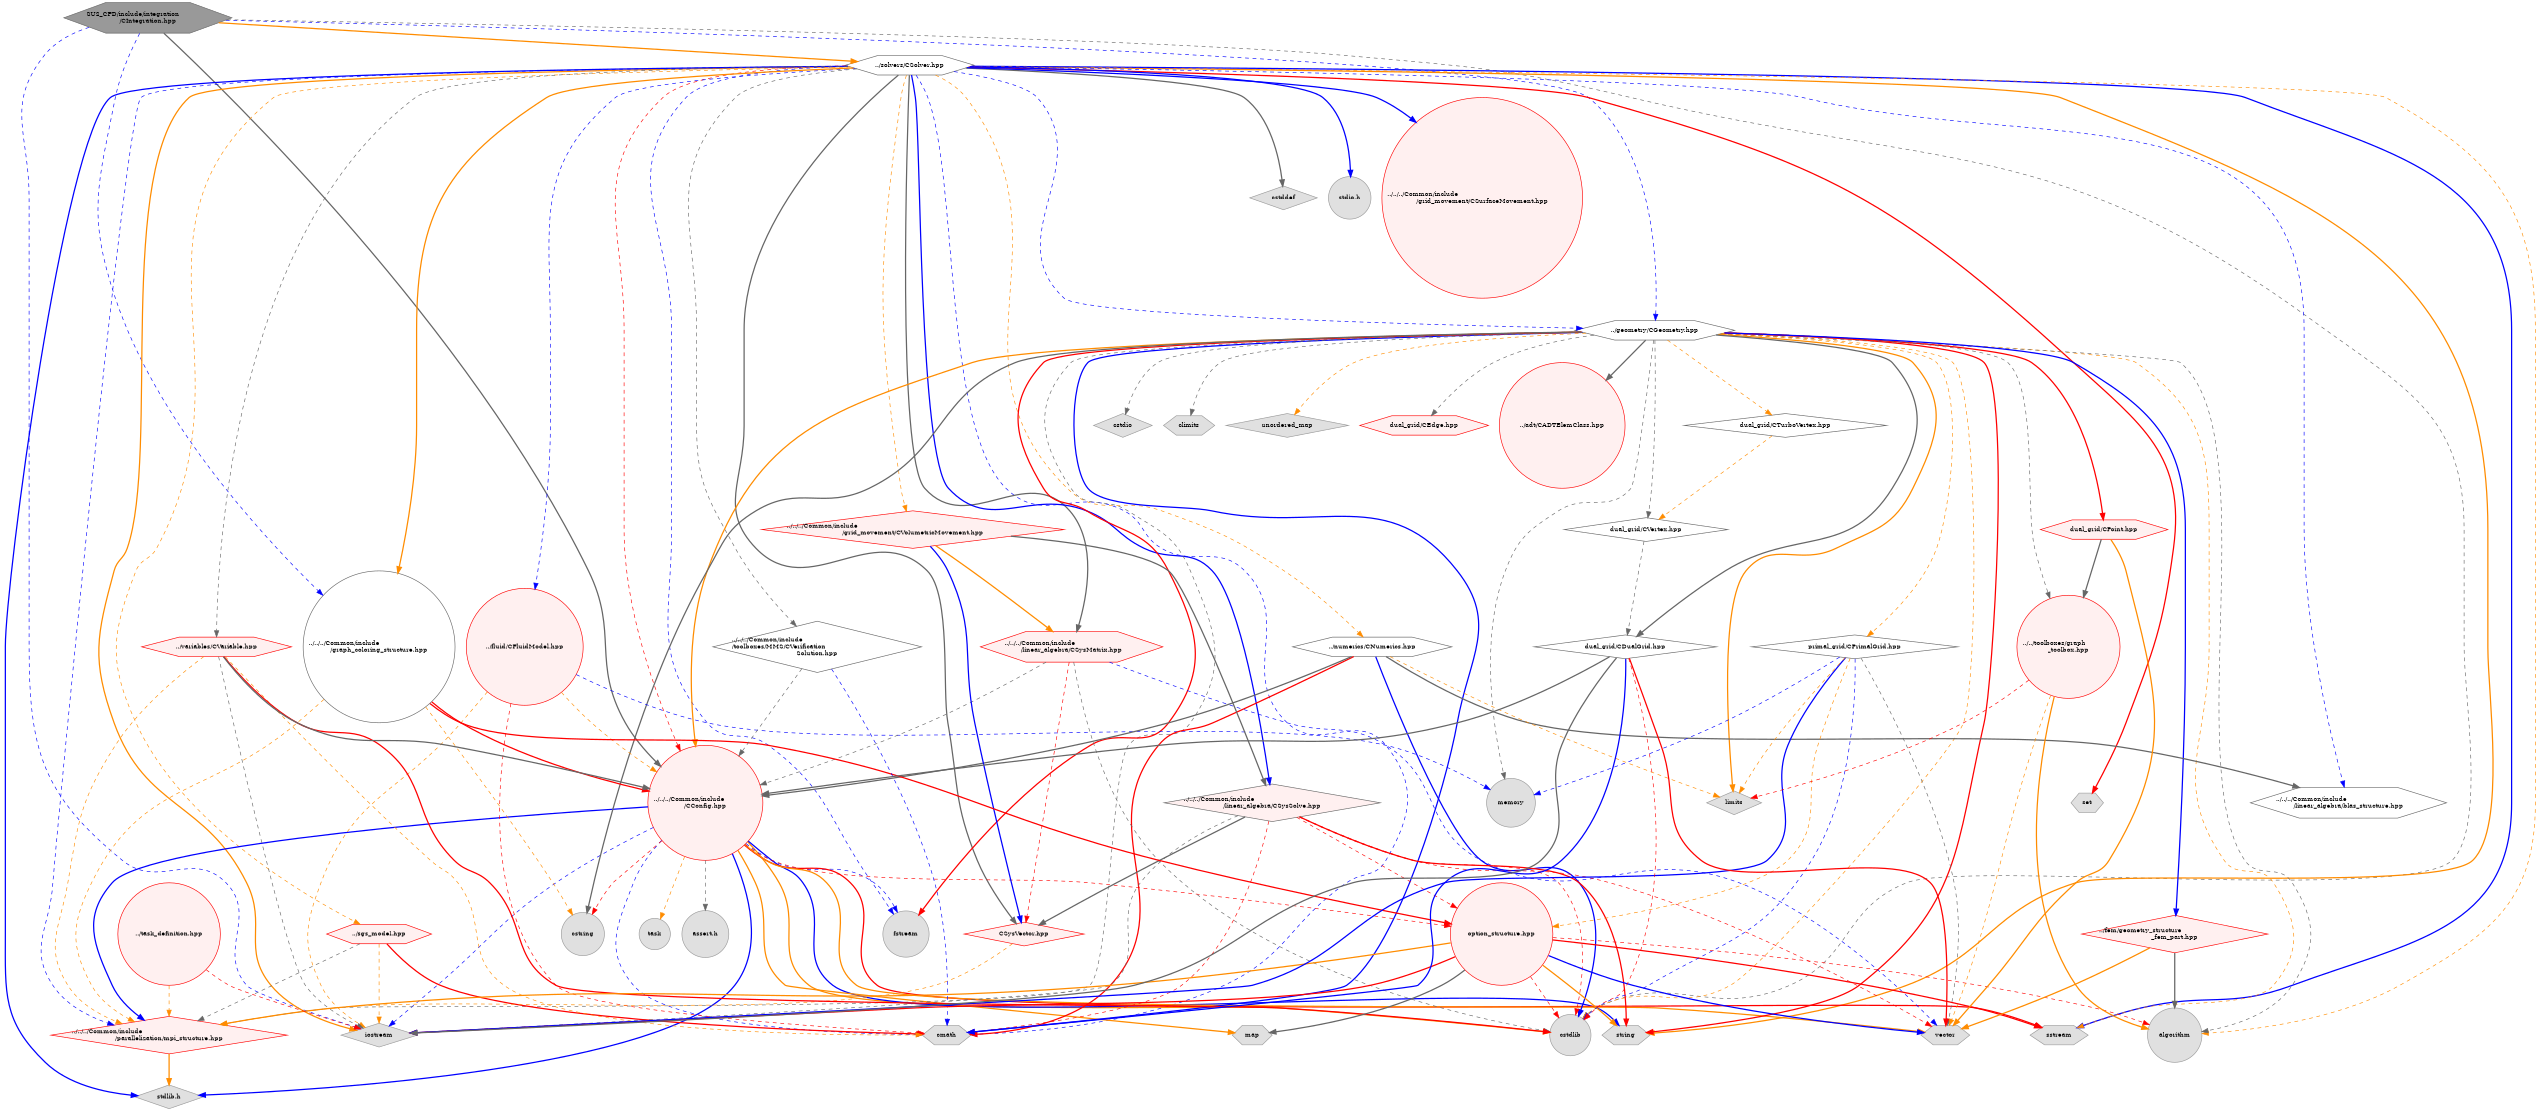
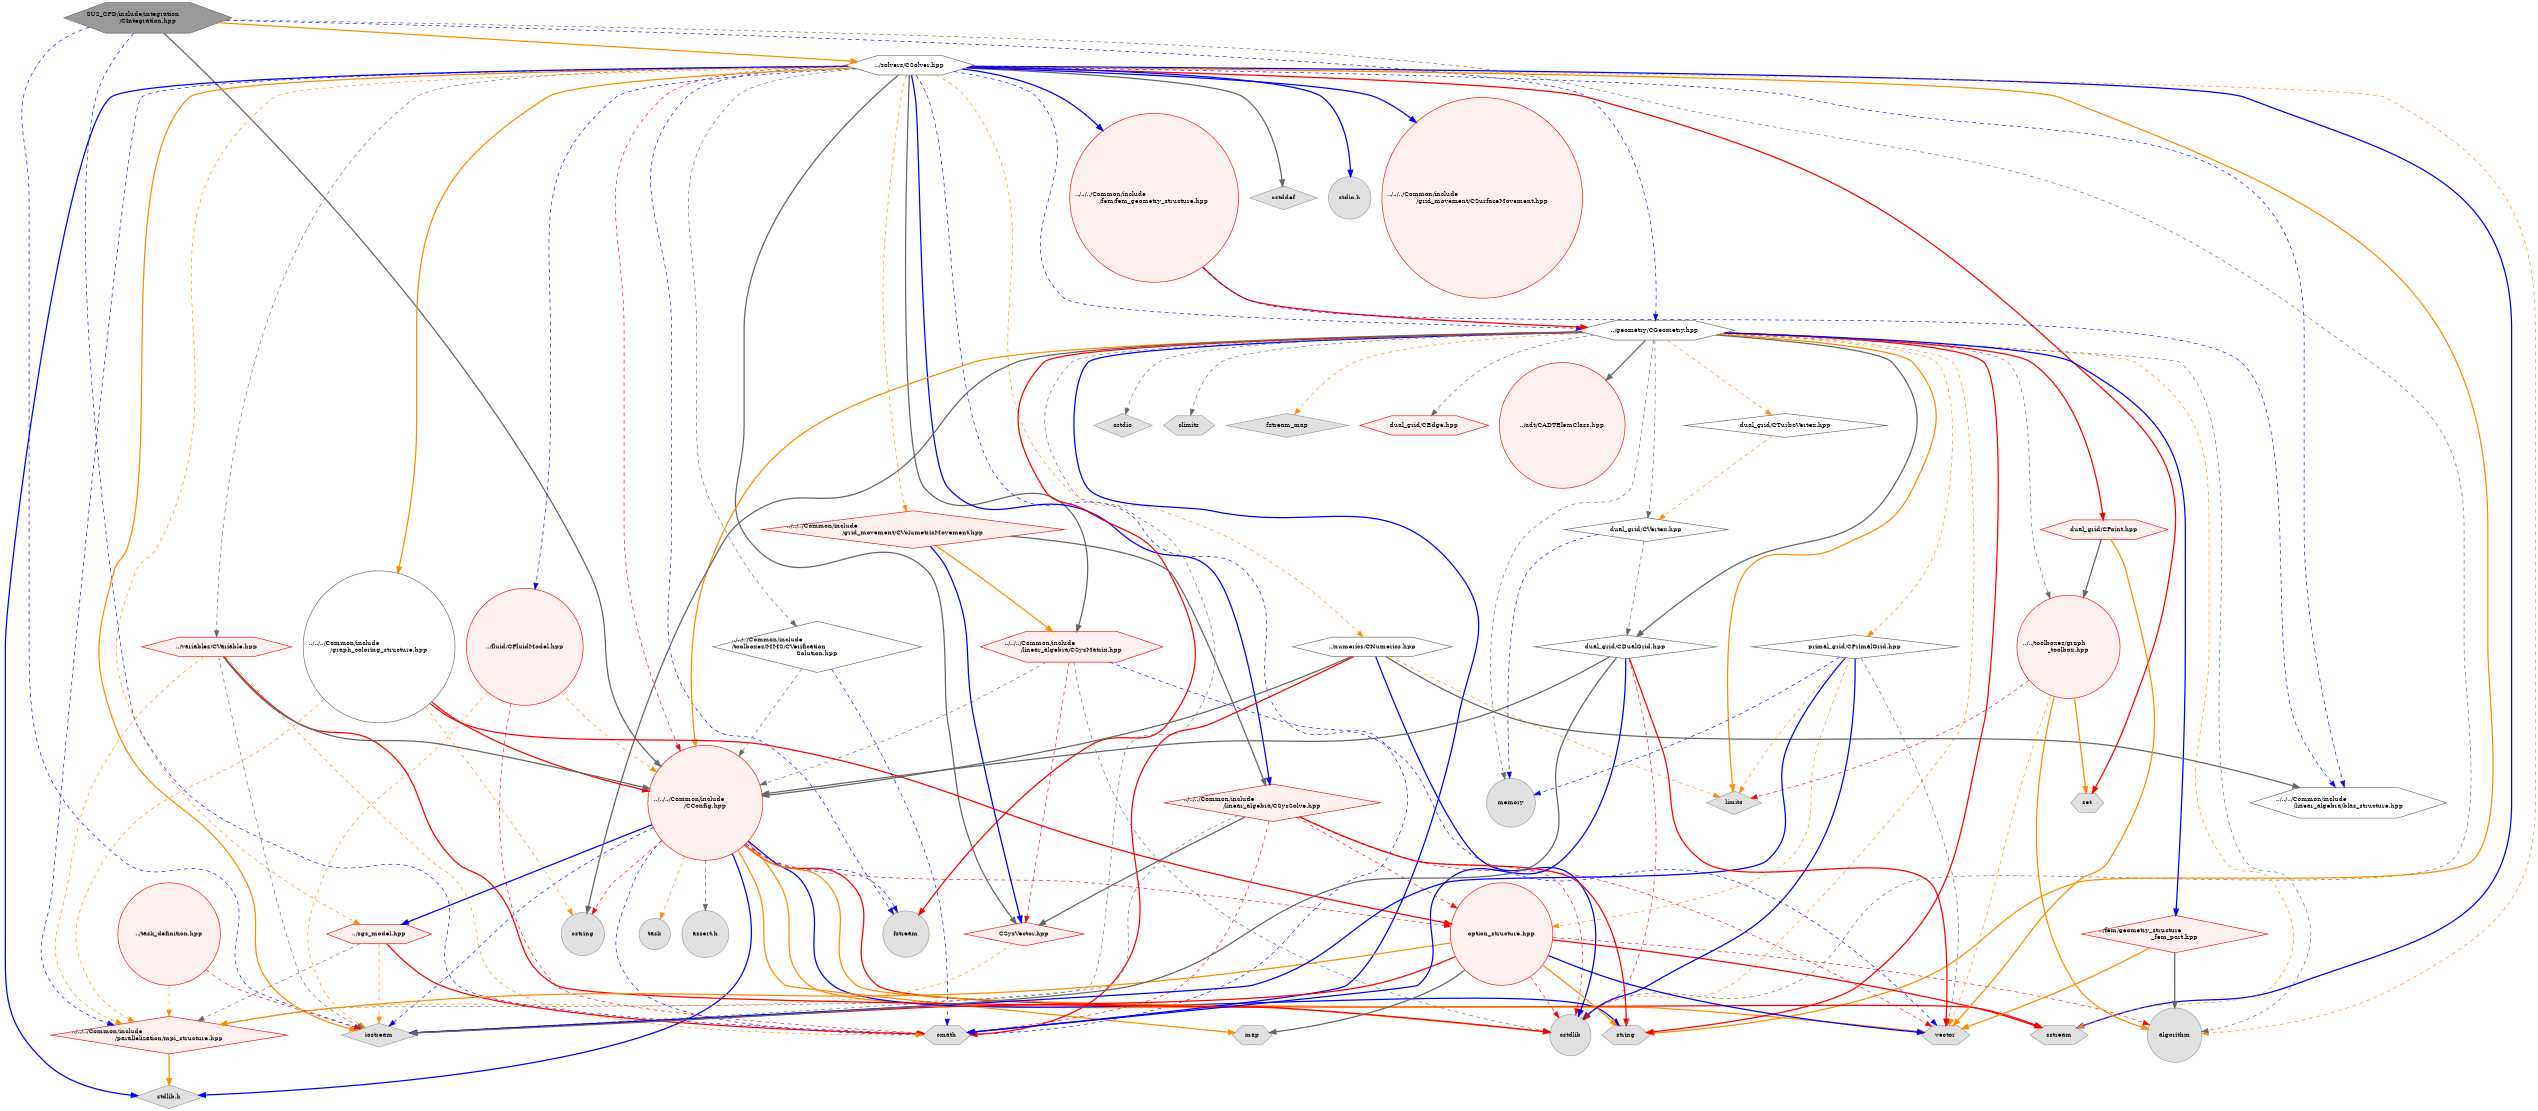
none -> (1154, 198)
(131, 338) -> (209, 810)
(1287, 425) -> (1287, 425)
(1030, 733) -> (1512, 630)
none -> (2079, 738)
(1272, 803) -> (1272, 803)
(302, 838) -> (530, 873)
(1792, 888) -> (1792, 888)
